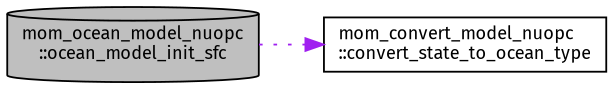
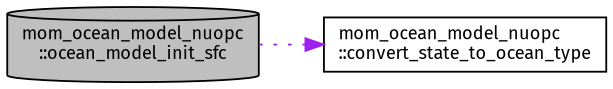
(465, 45) -> (465, 45)
